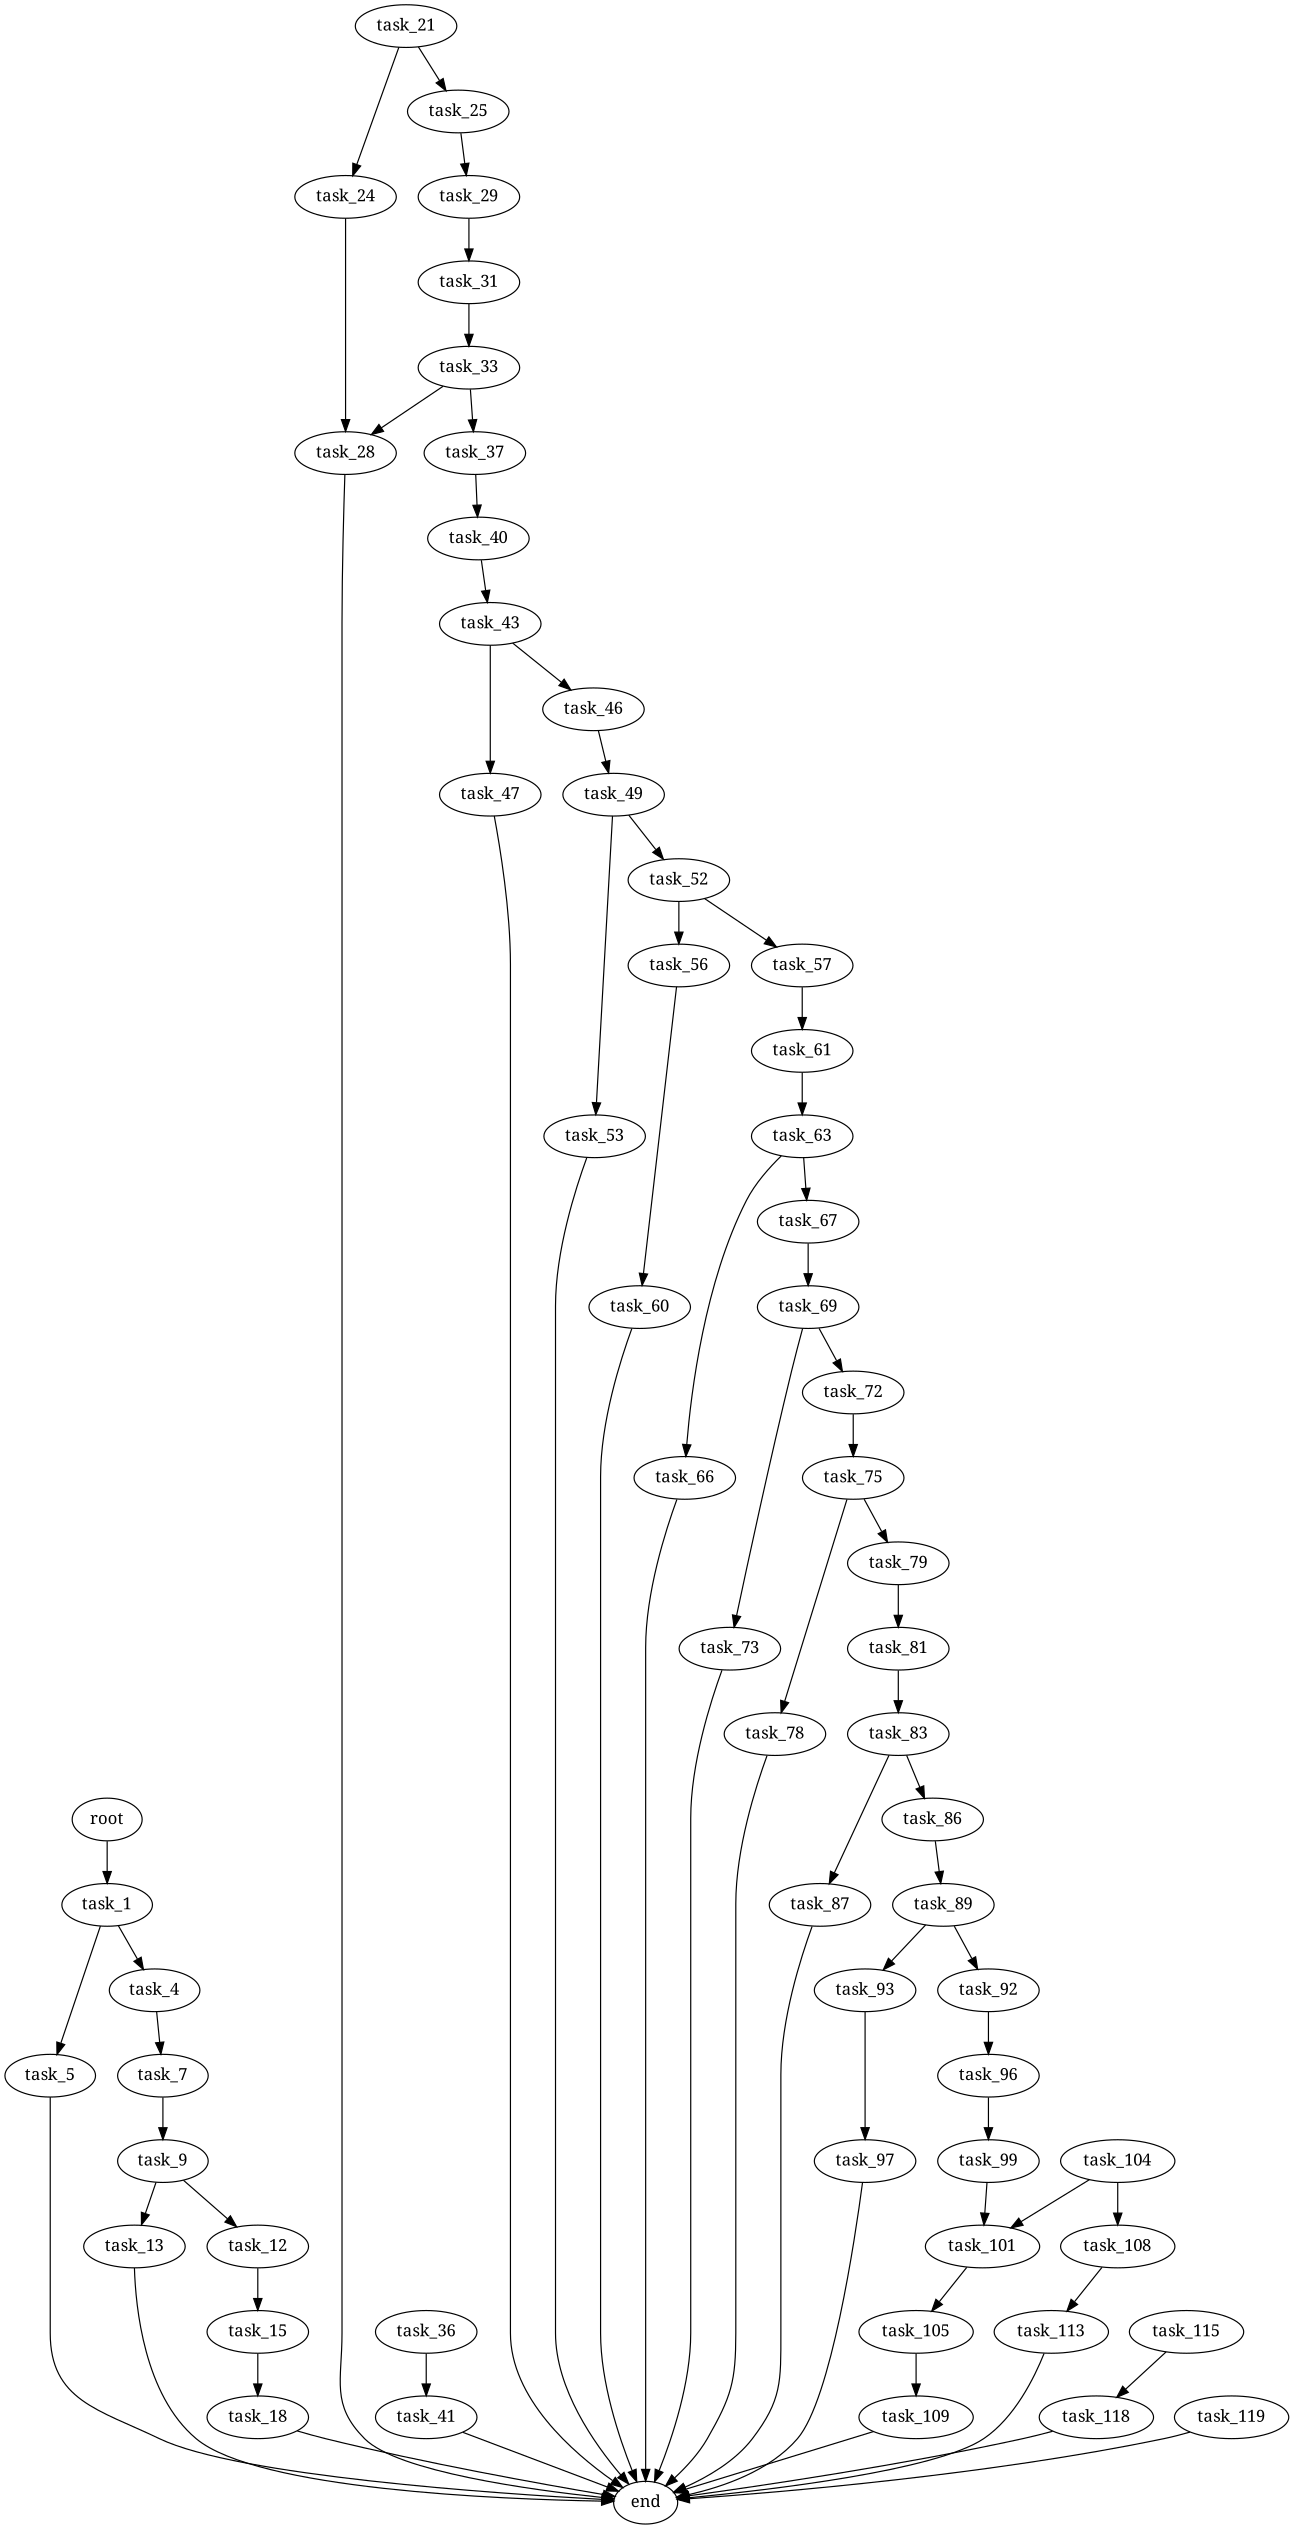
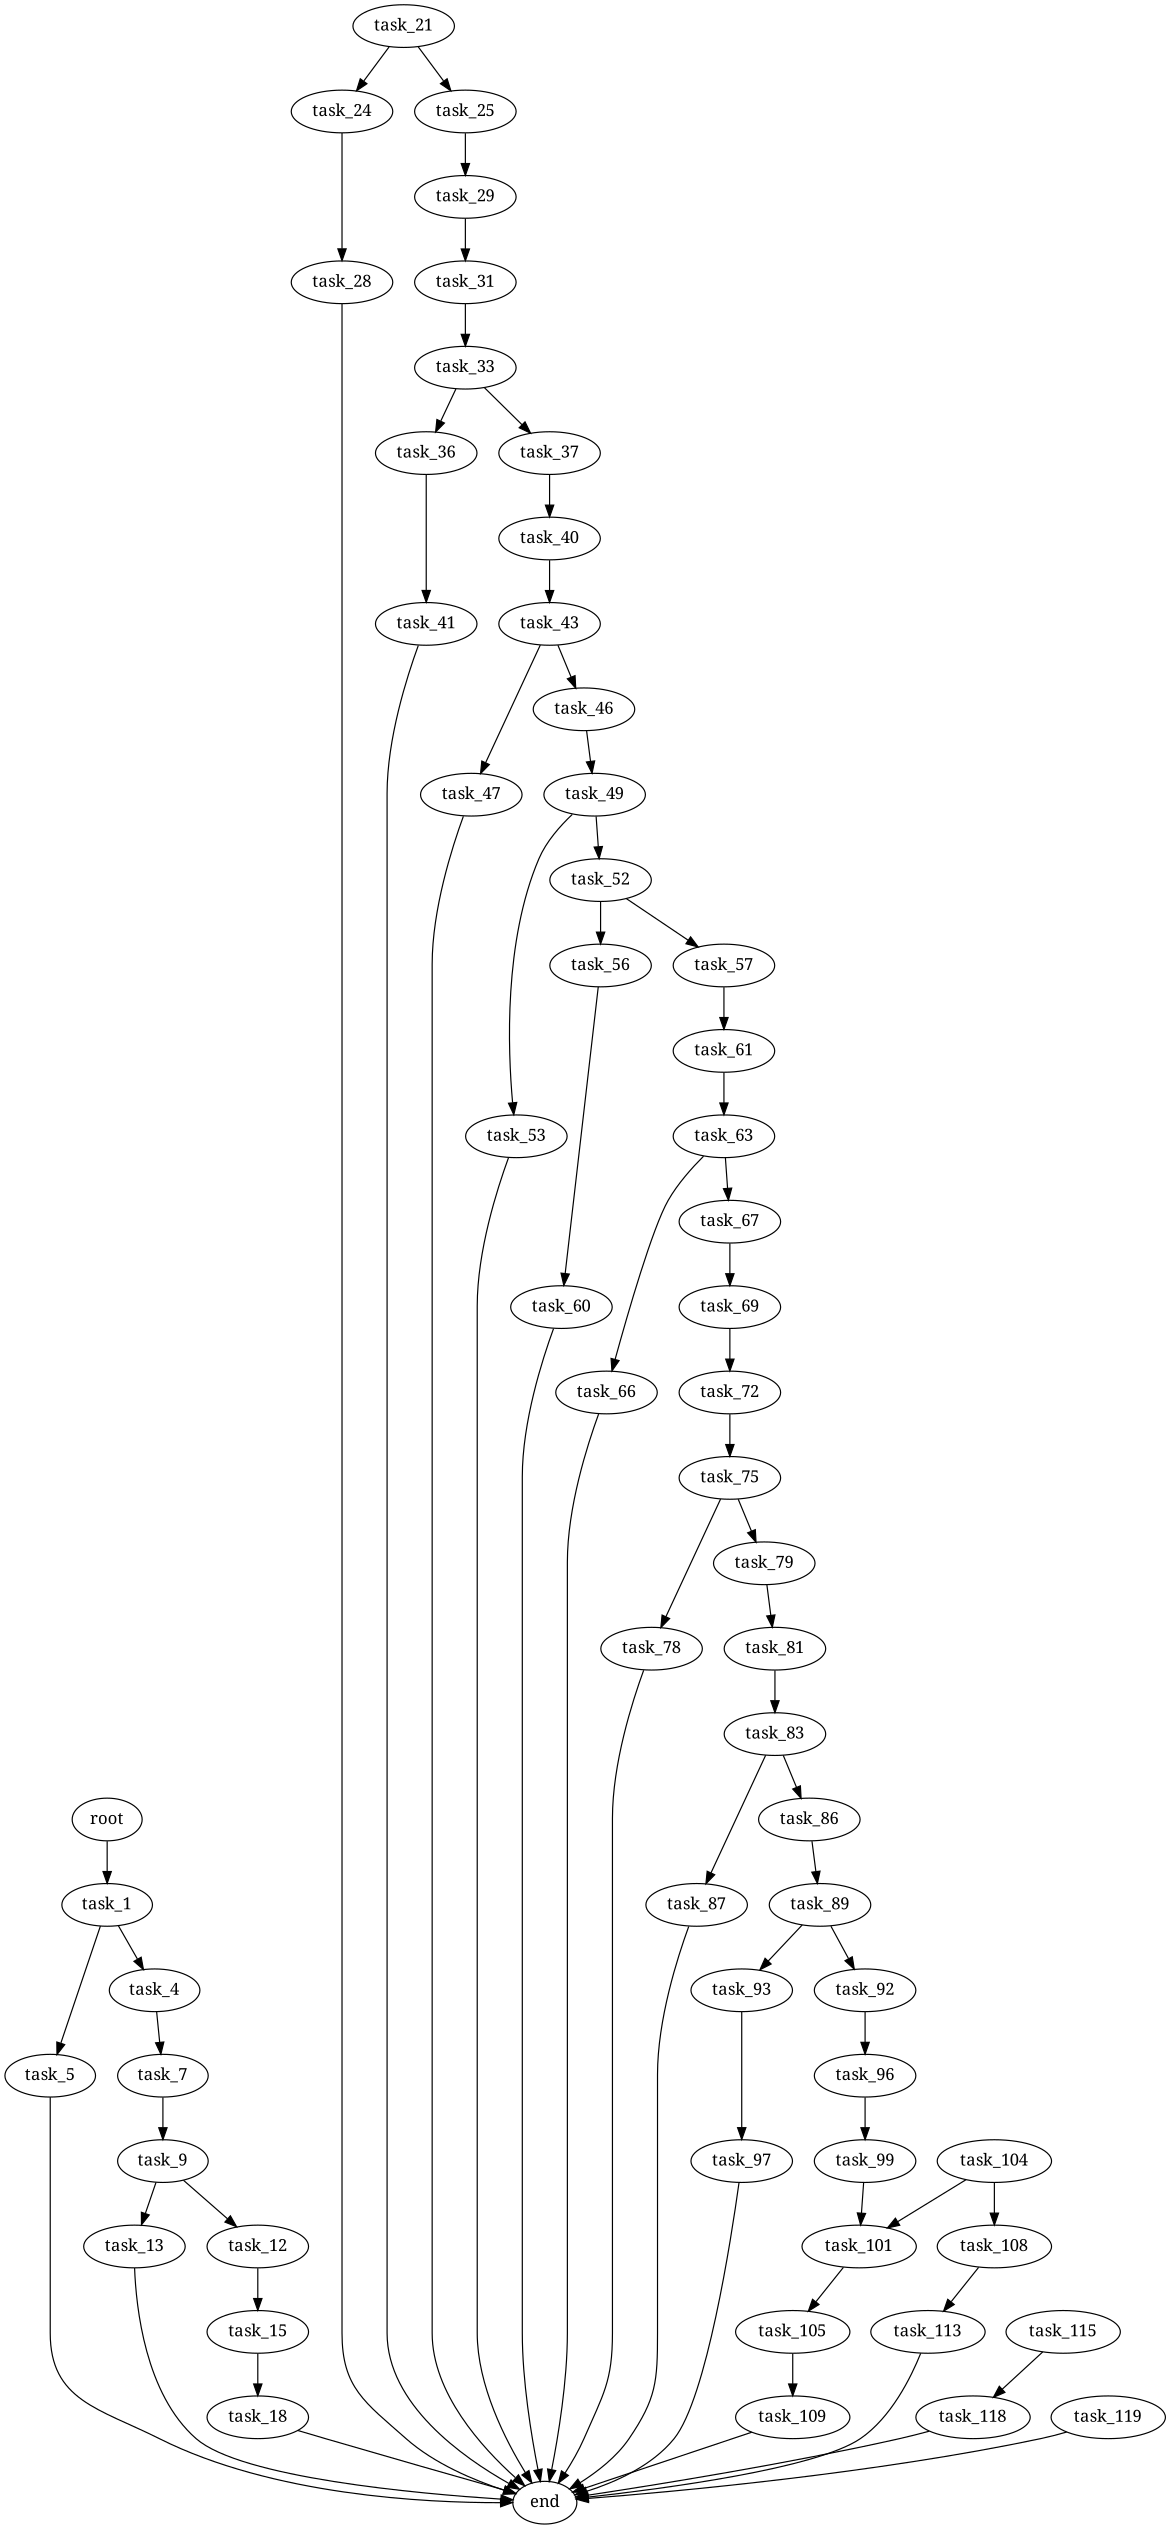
(412, 407) -> (448, 405)
(730, 1649) -> none
